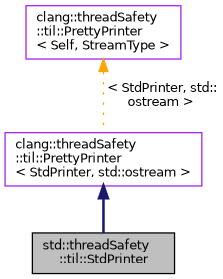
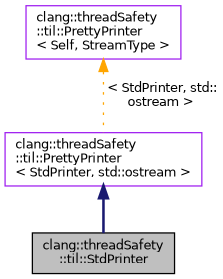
(103, 253) -> (103, 253)
